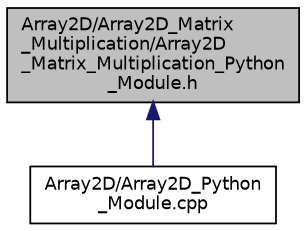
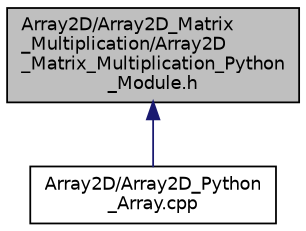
(153, 195) -> (153, 195)
